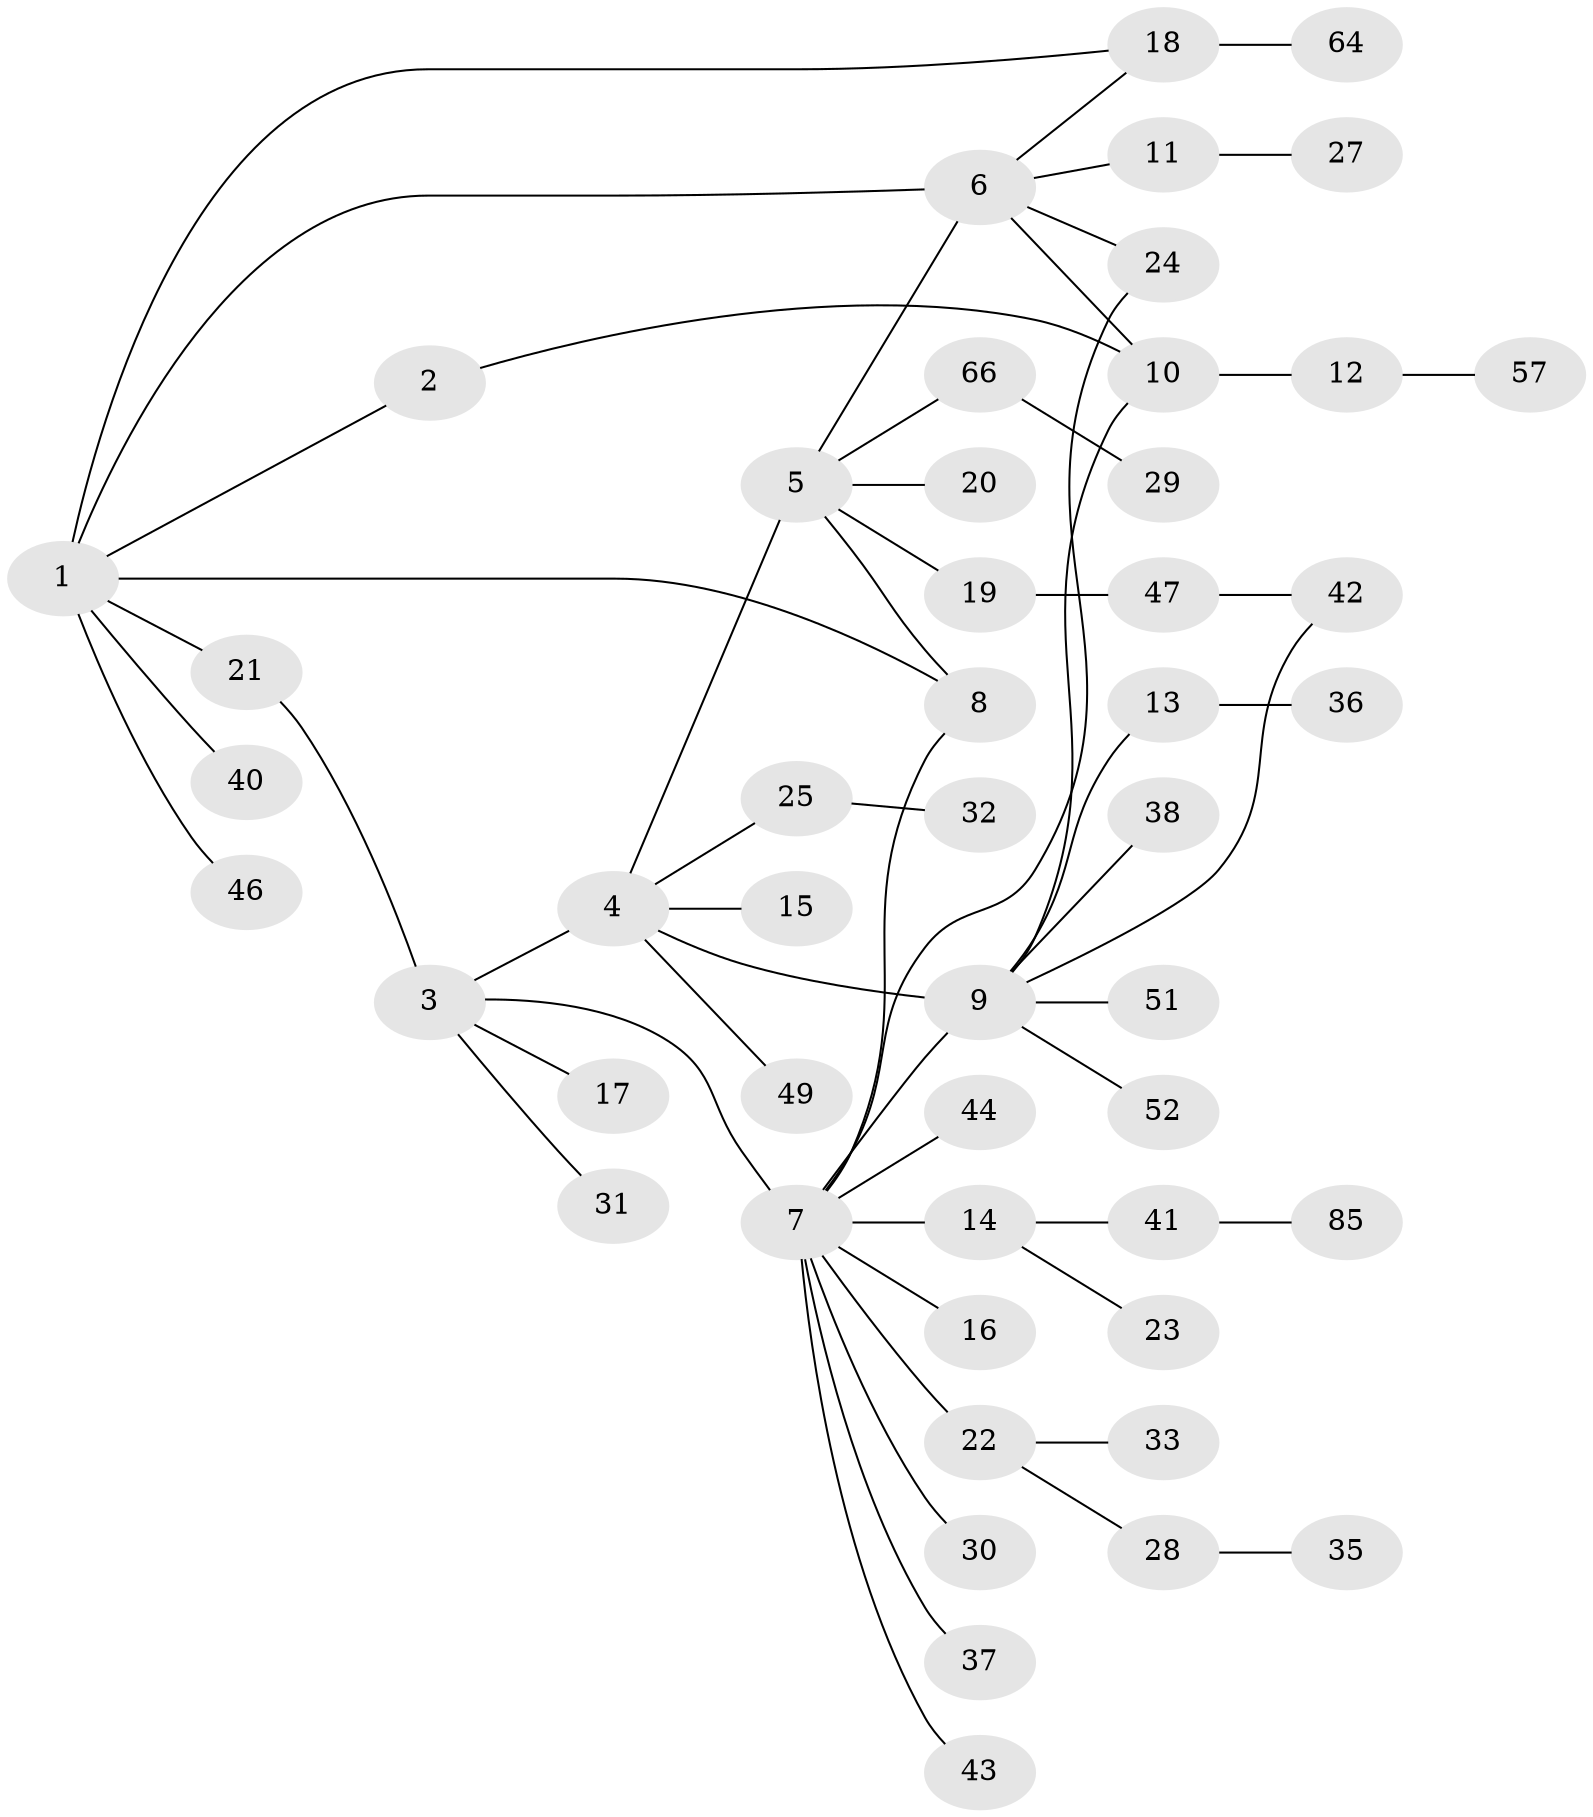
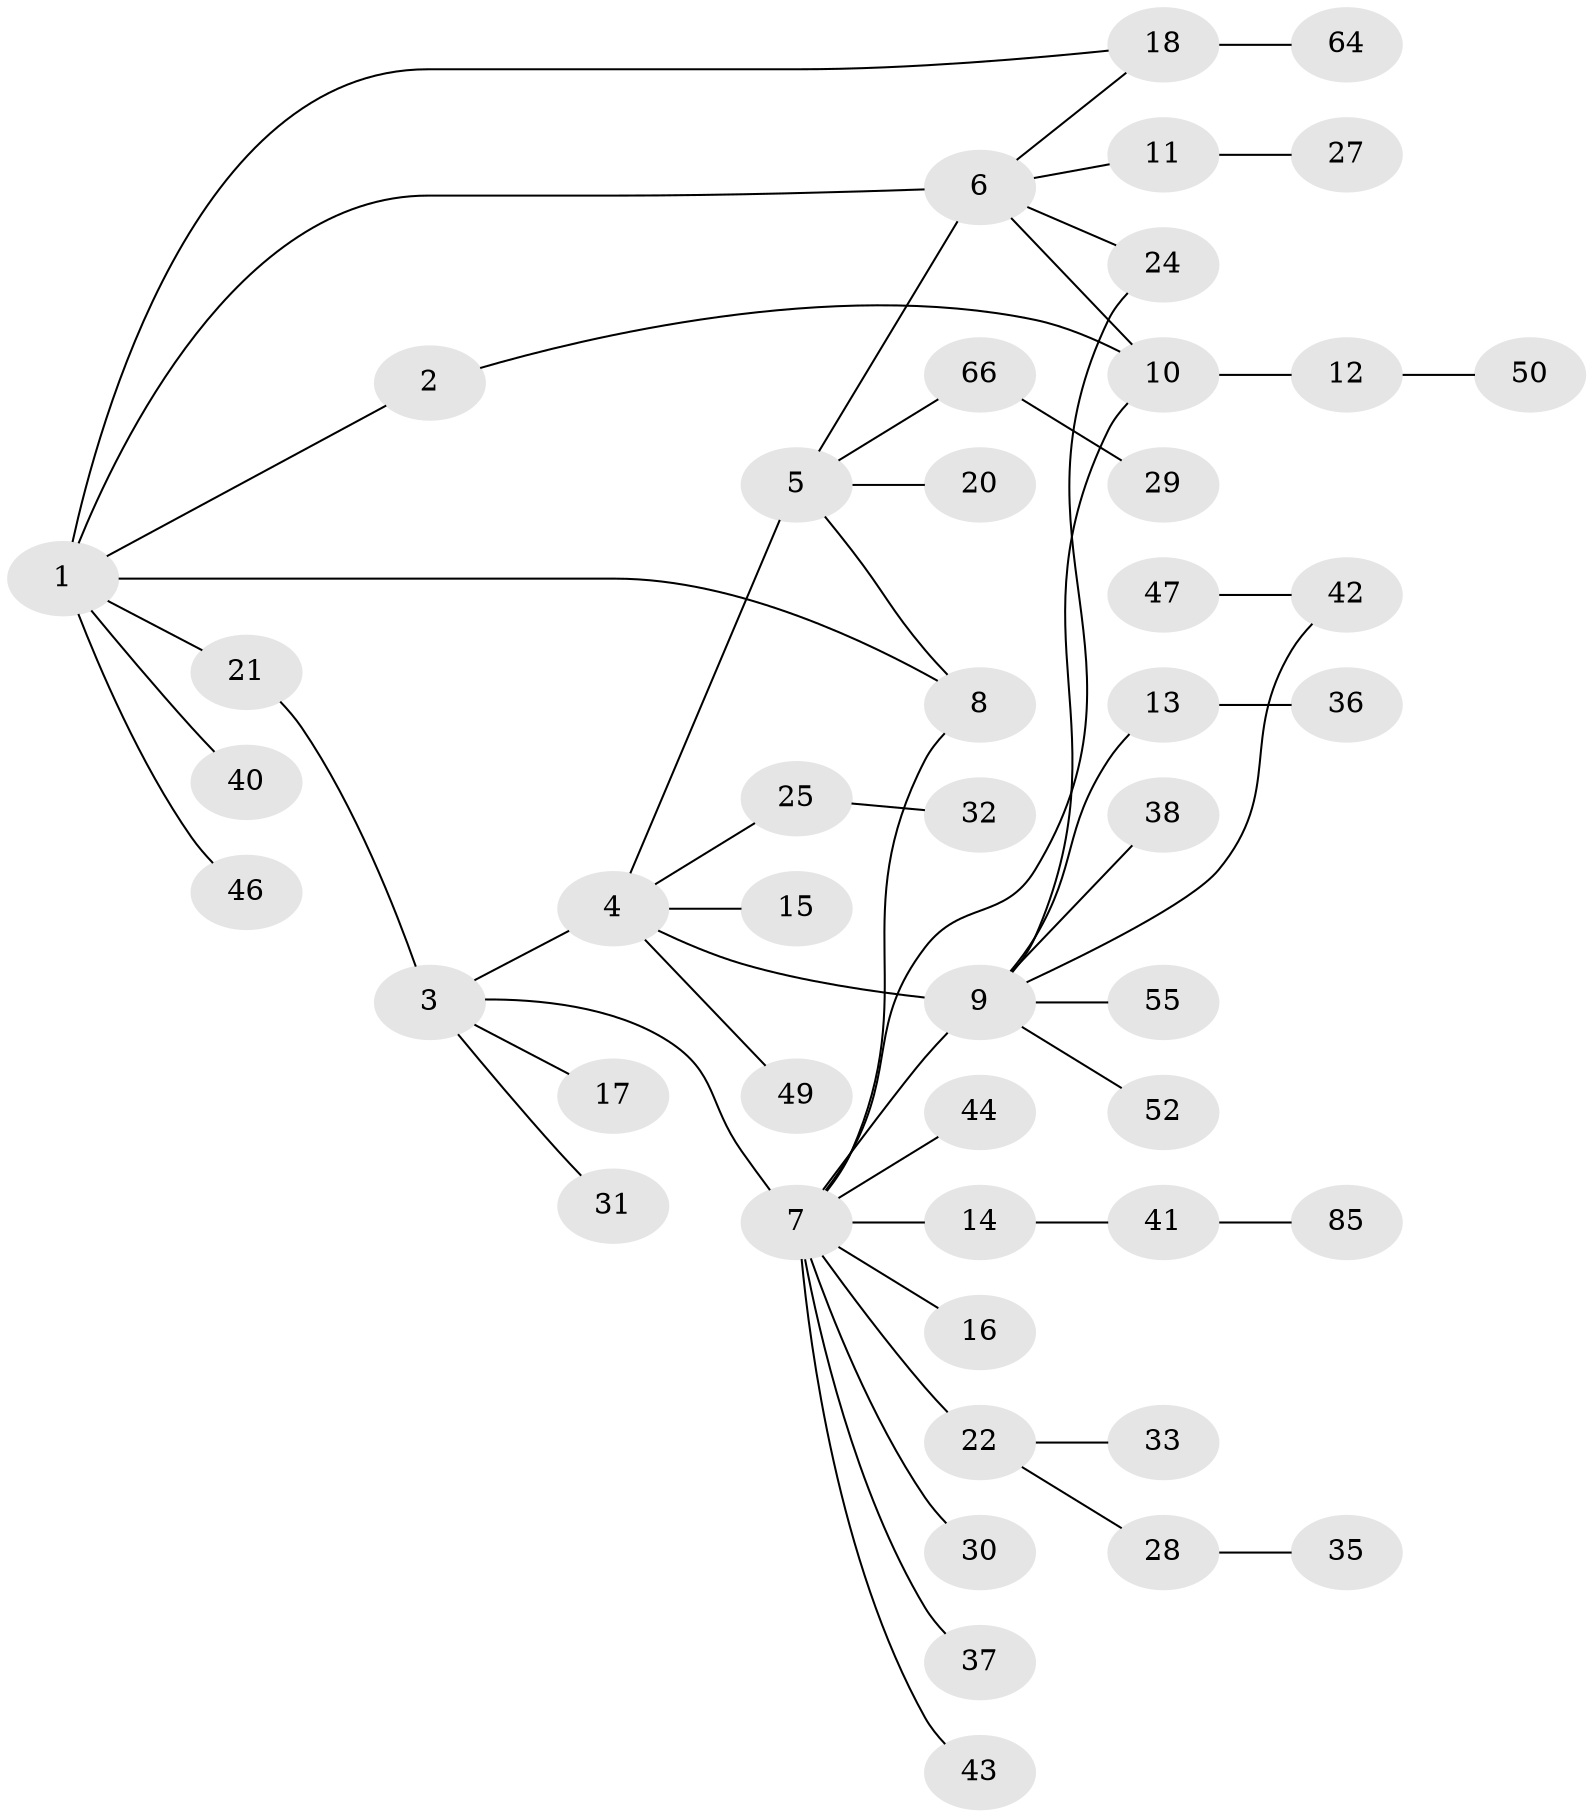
(1530, 375) -> (1530, 375)
(980, 595) -> none
(1163, 1002) -> (1163, 1002)
(1163, 1333) -> none
